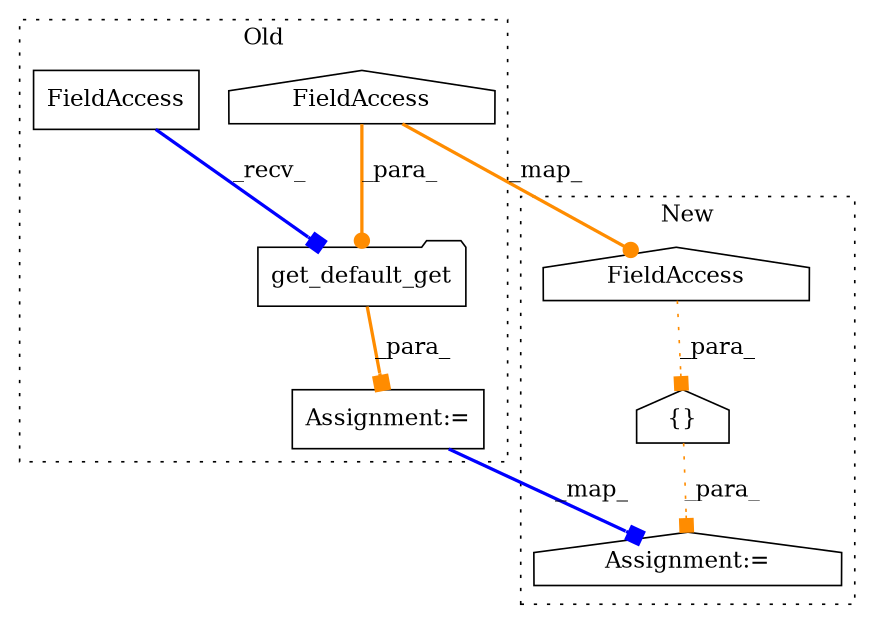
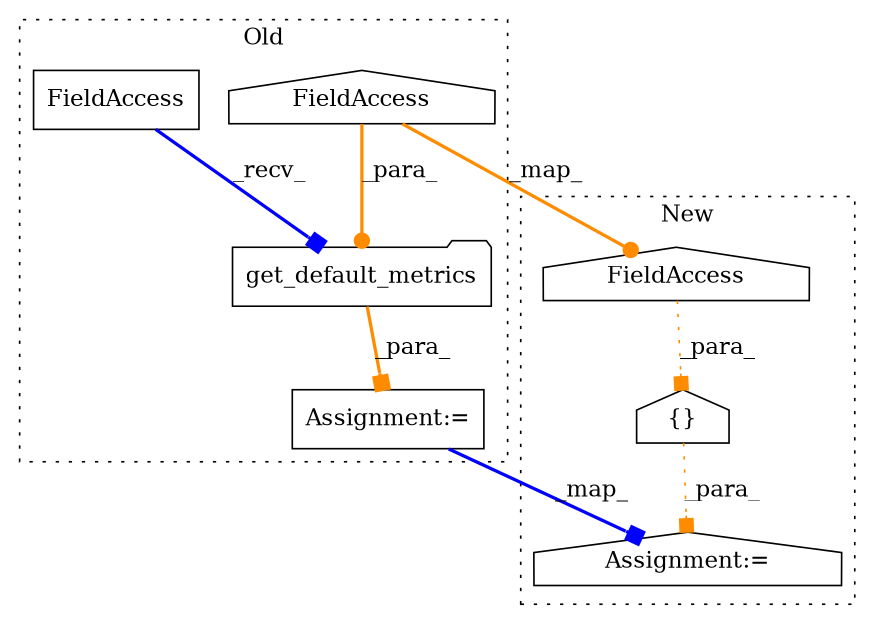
(362, 277) -> (362, 277)
